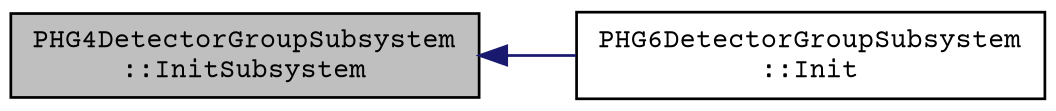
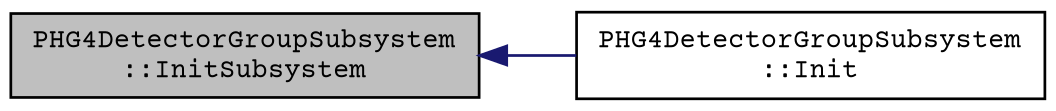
(811, 55) -> (811, 55)
